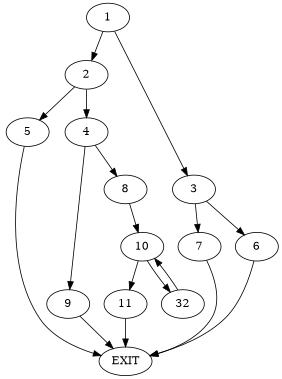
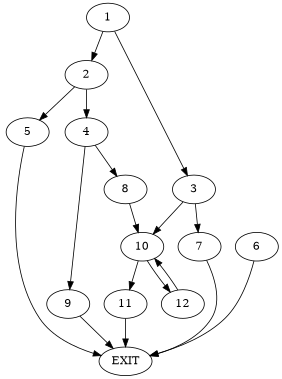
(222, 215) -> (171, 215)
(183, 304) -> (183, 304)
